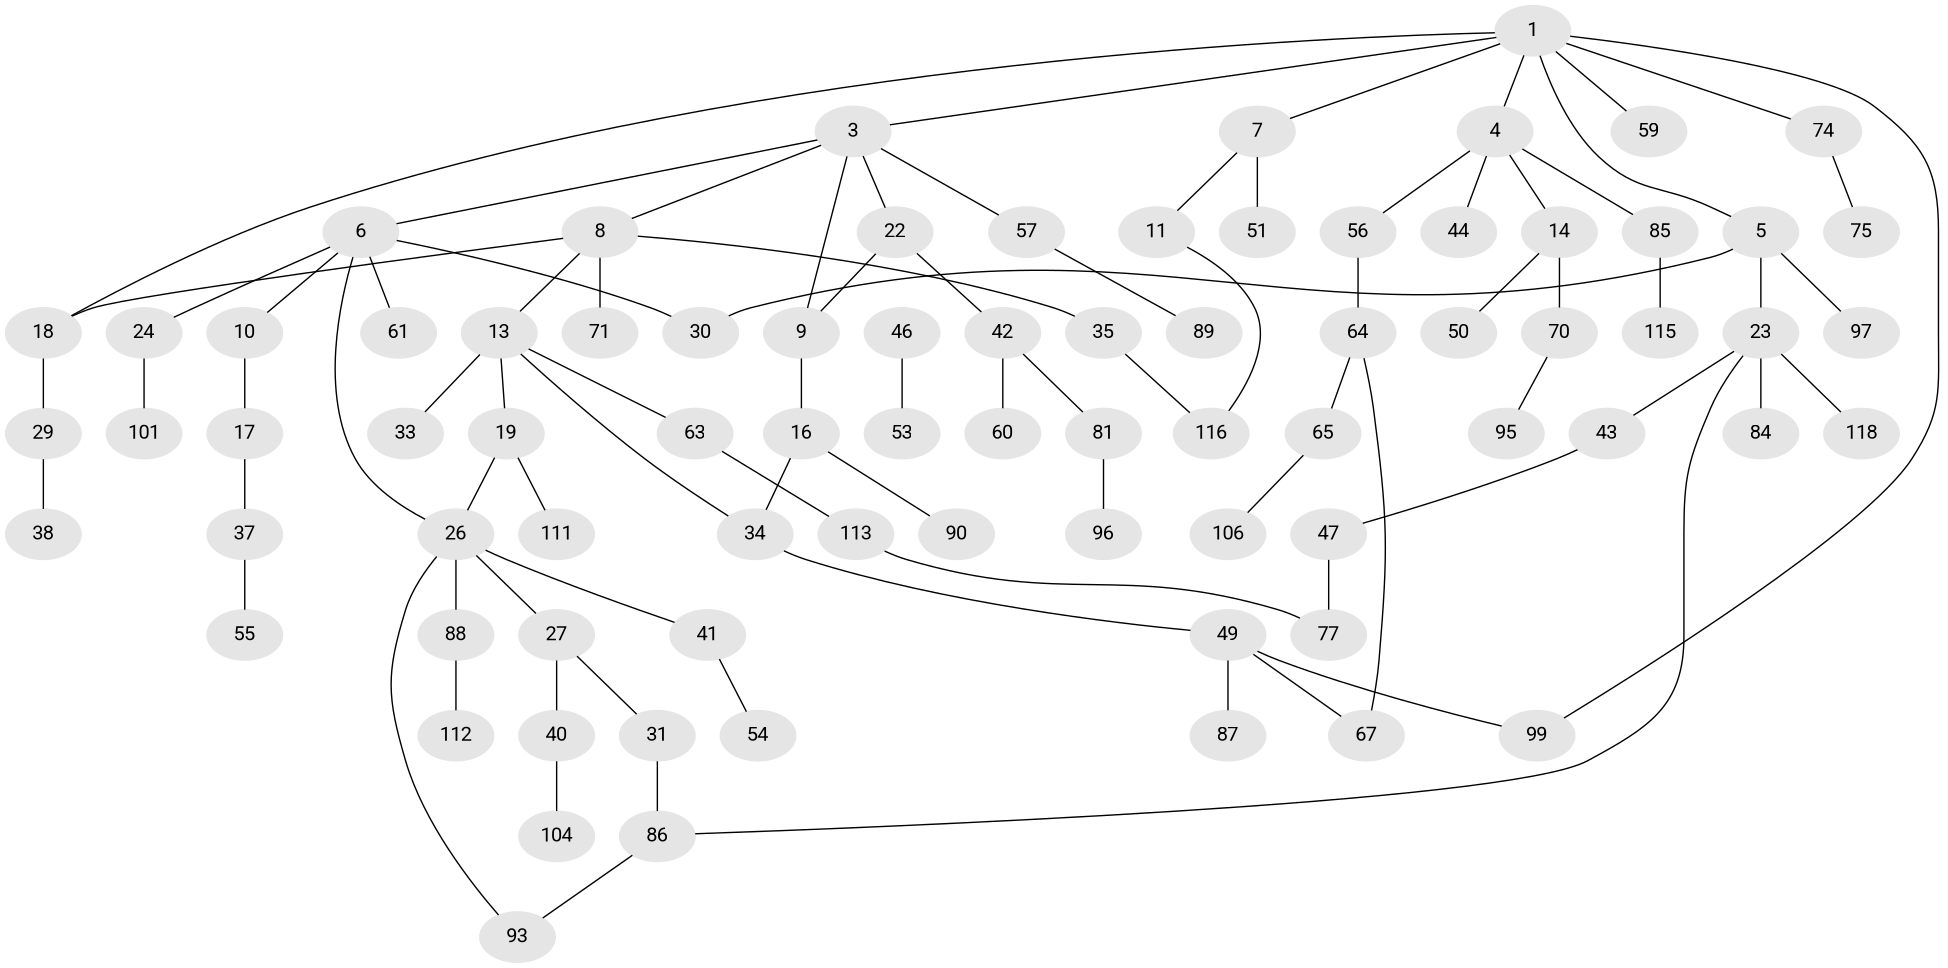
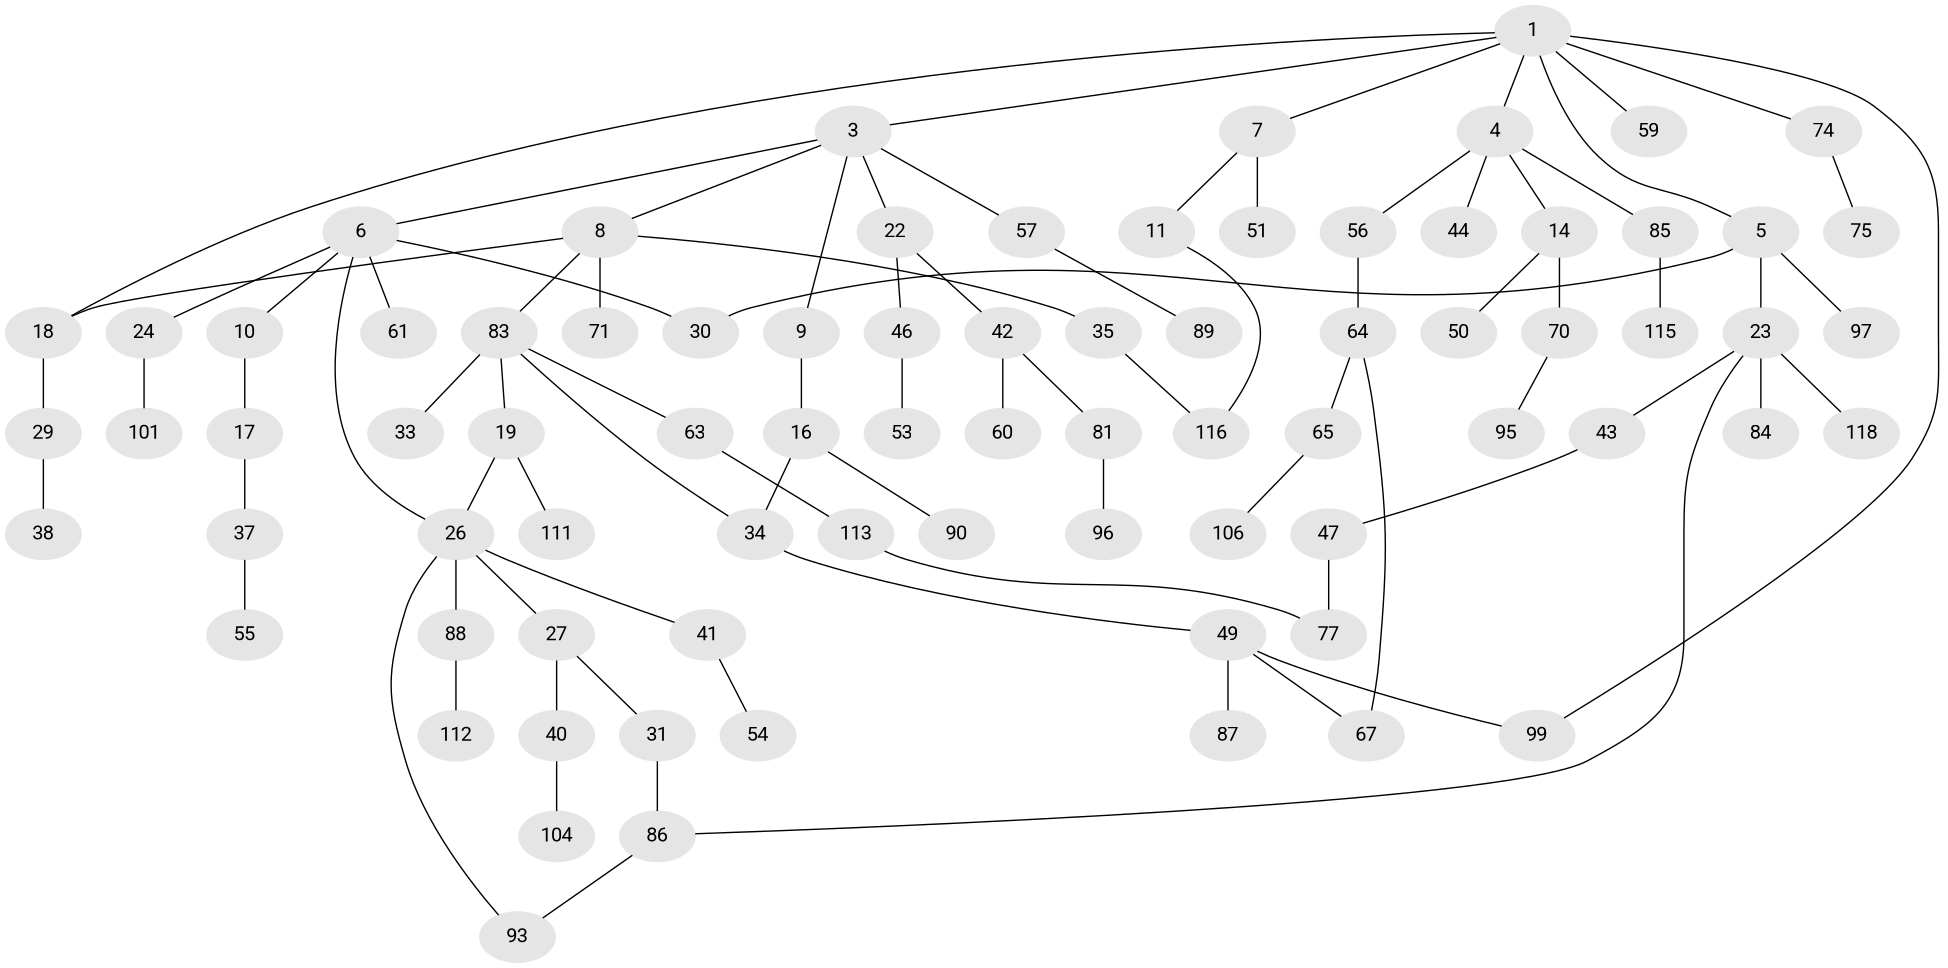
(851, 280) -> (899, 289)
(499, 333) -> (499, 333)
